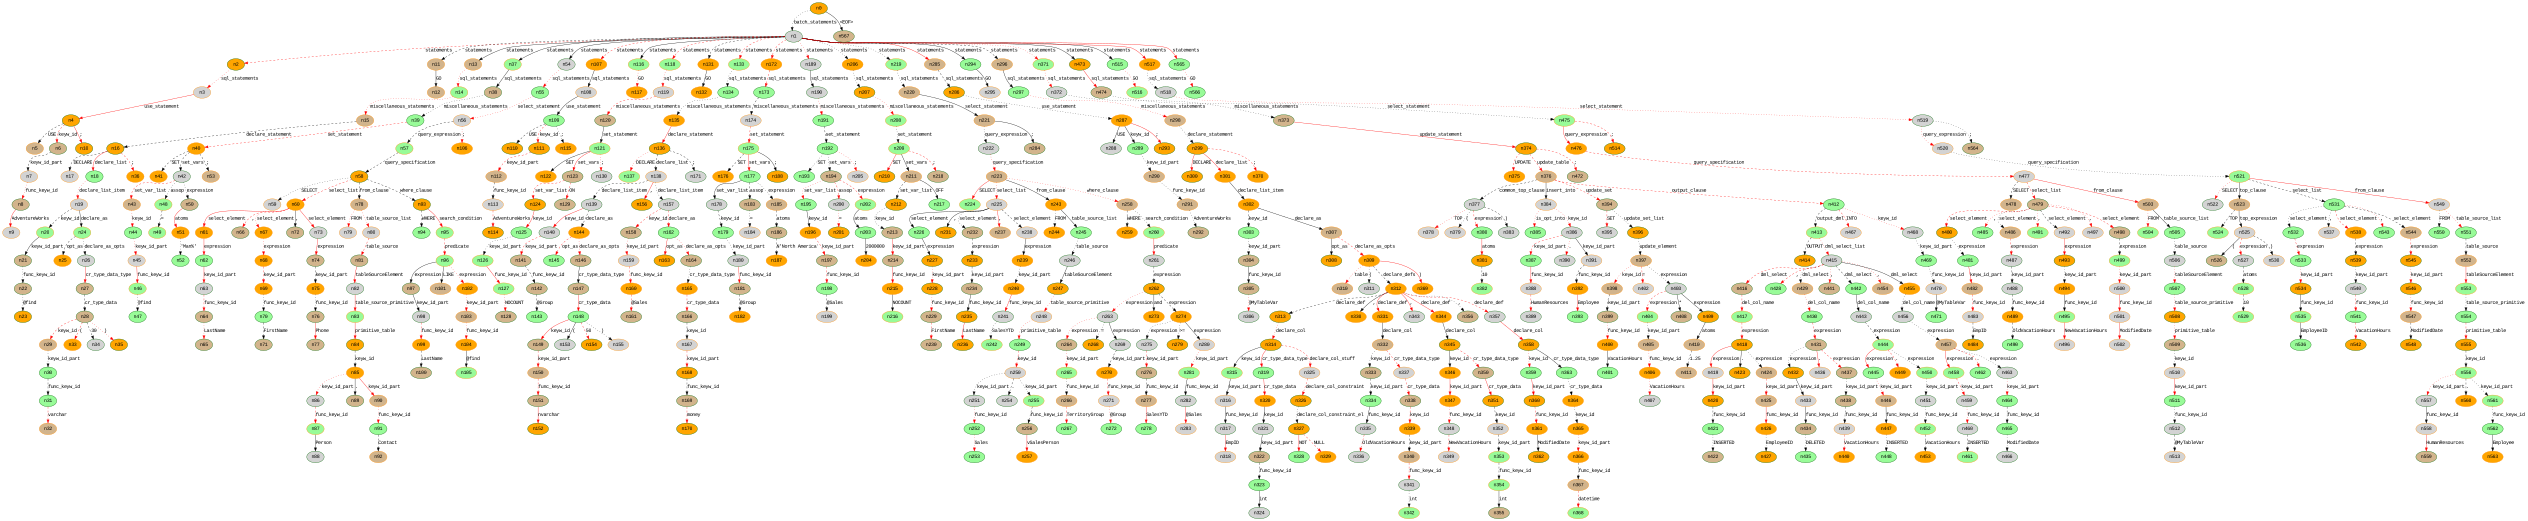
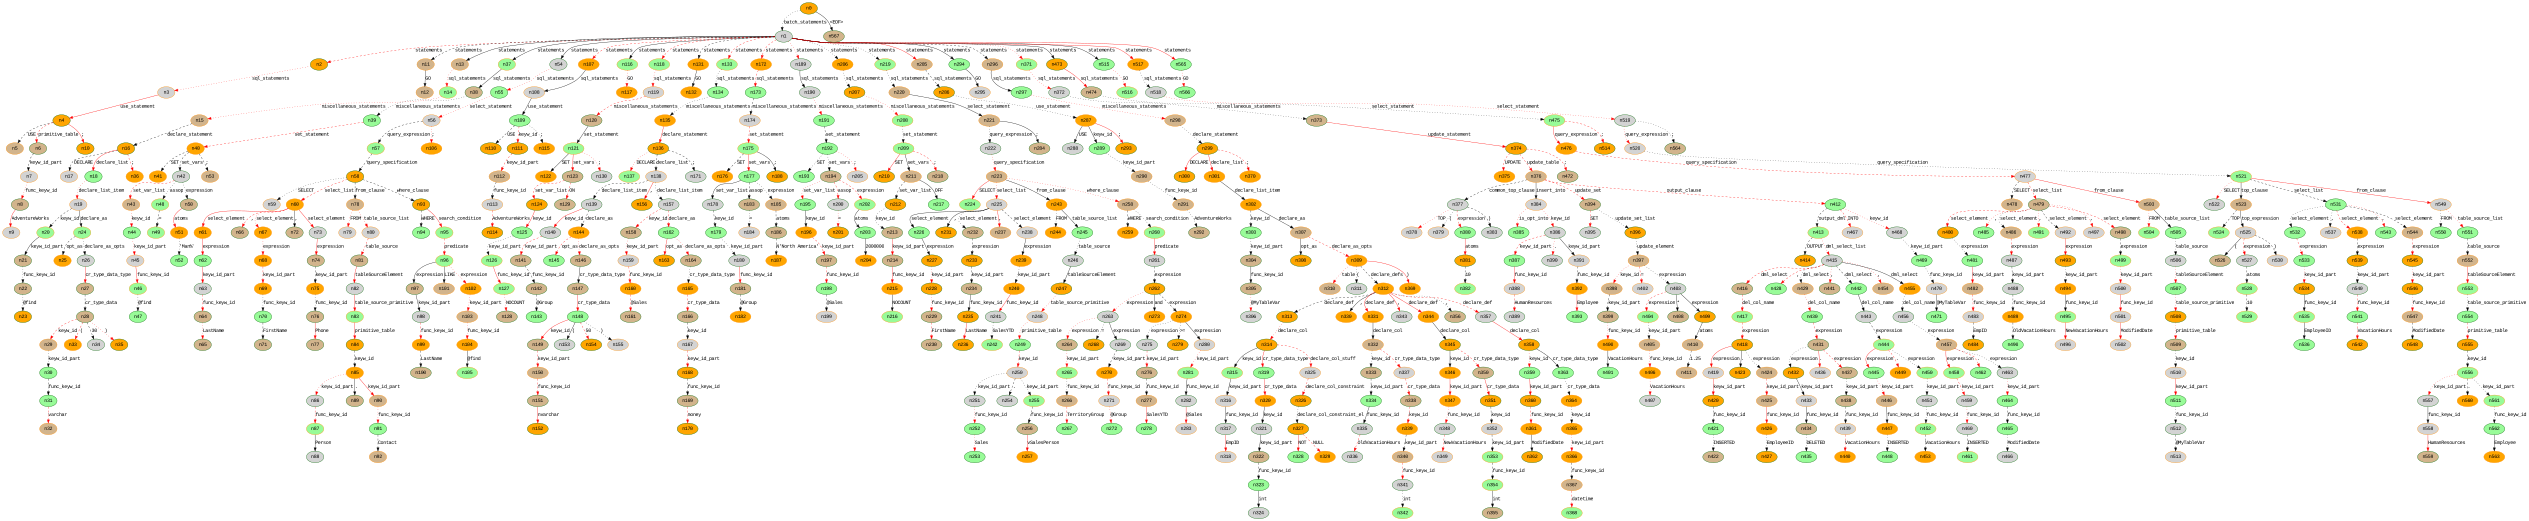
(68, 135) -> (58, 135)
